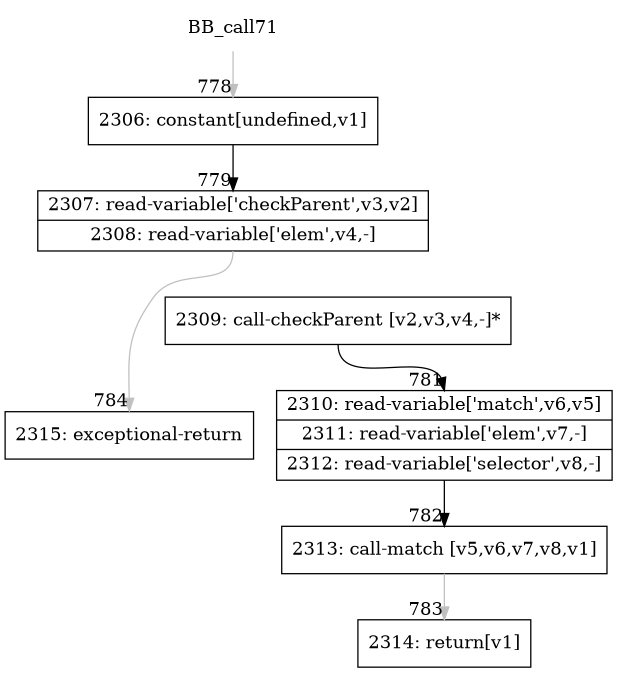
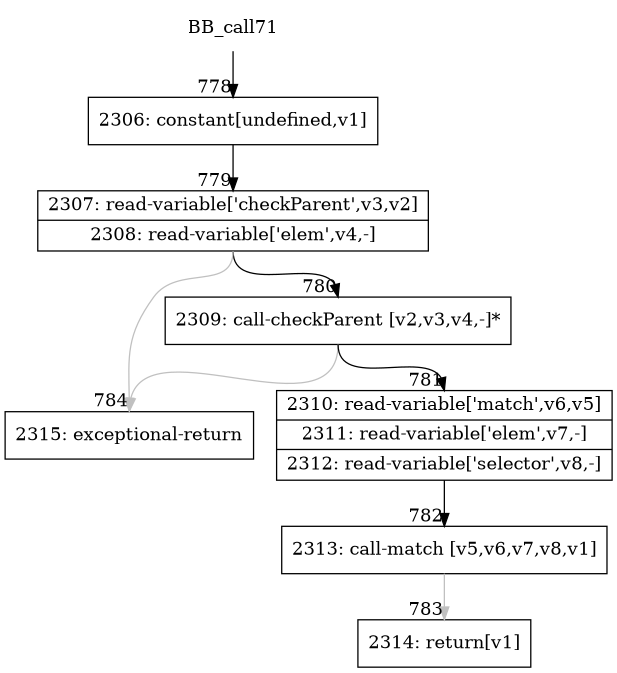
(233, 68) -> (233, 68)
none -> (279, 274)
none -> (240, 379)
